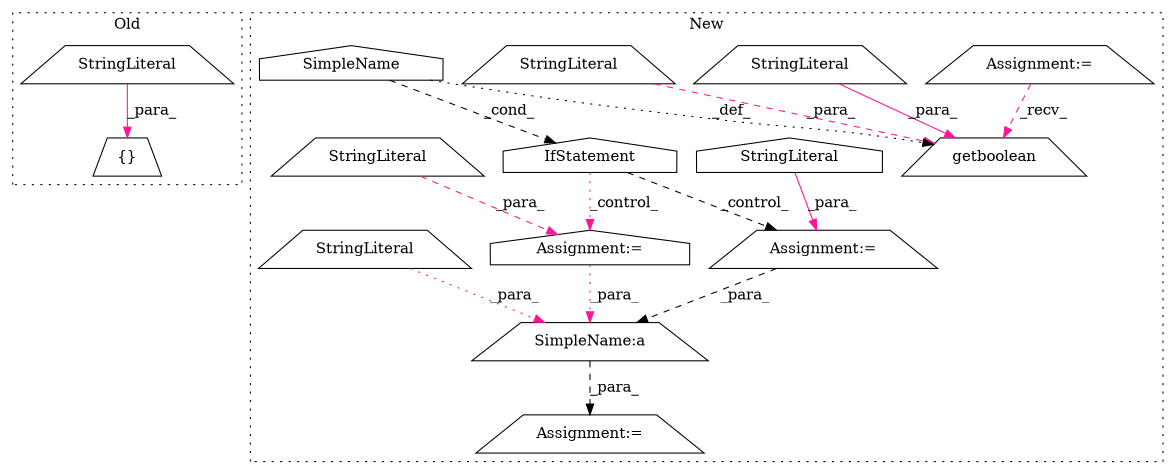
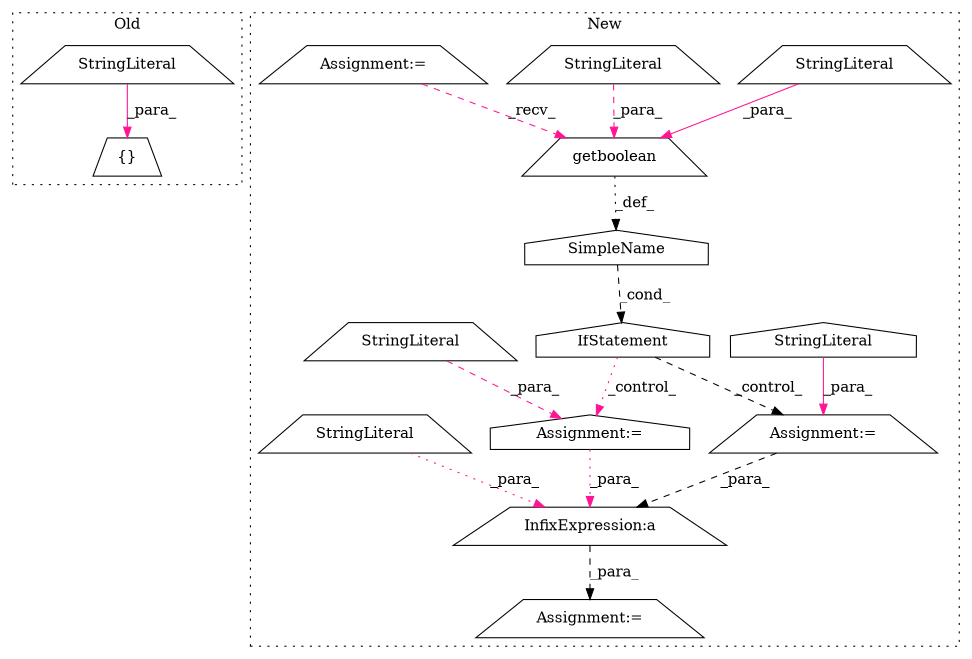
(676, 115) -> (615, 198)
(590, 342) -> (590, 526)
